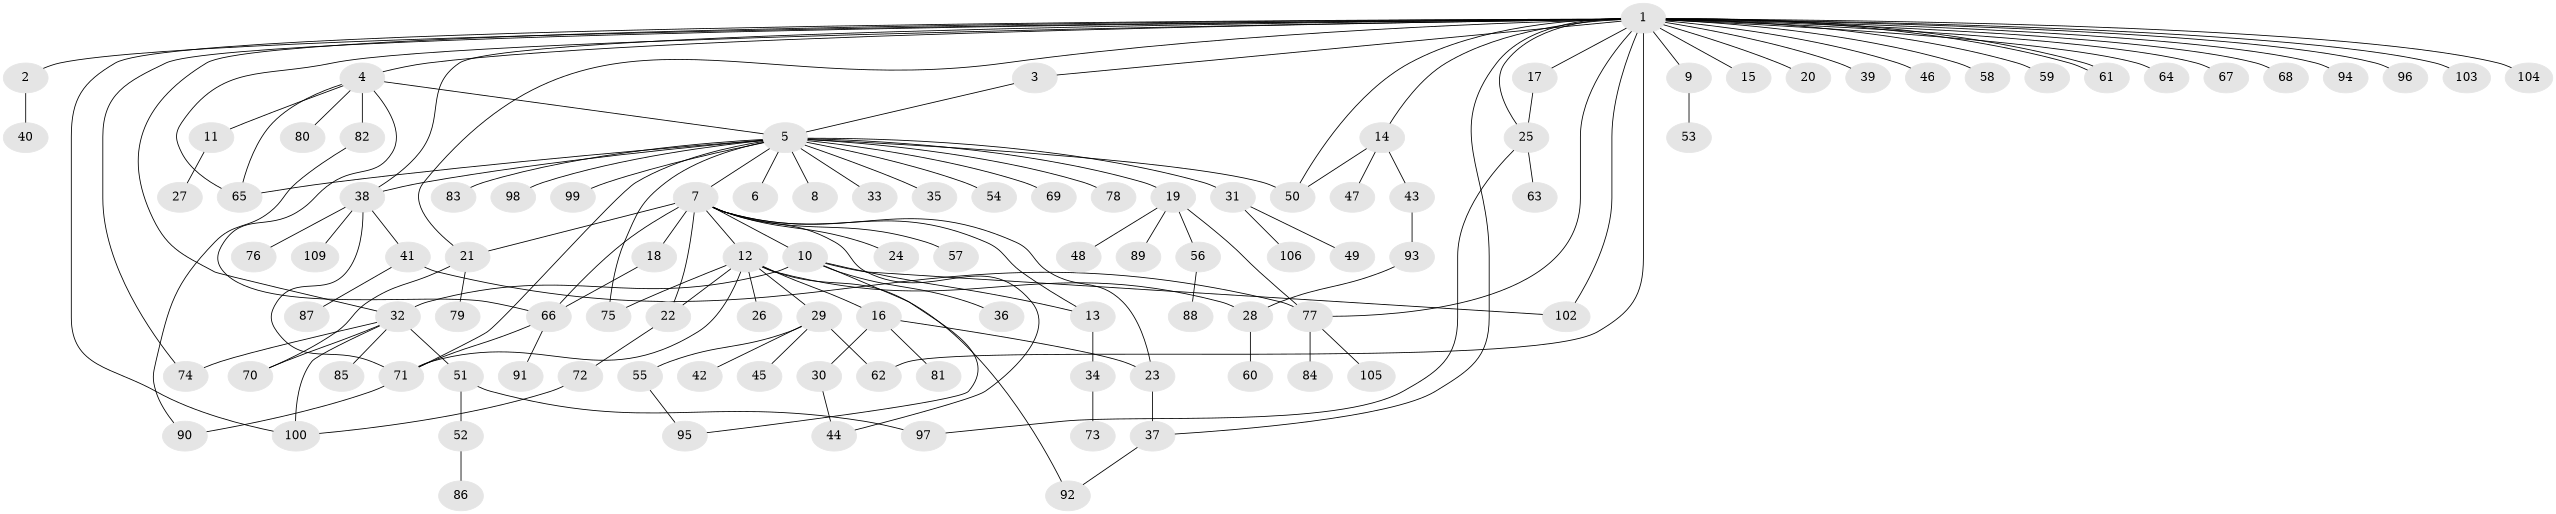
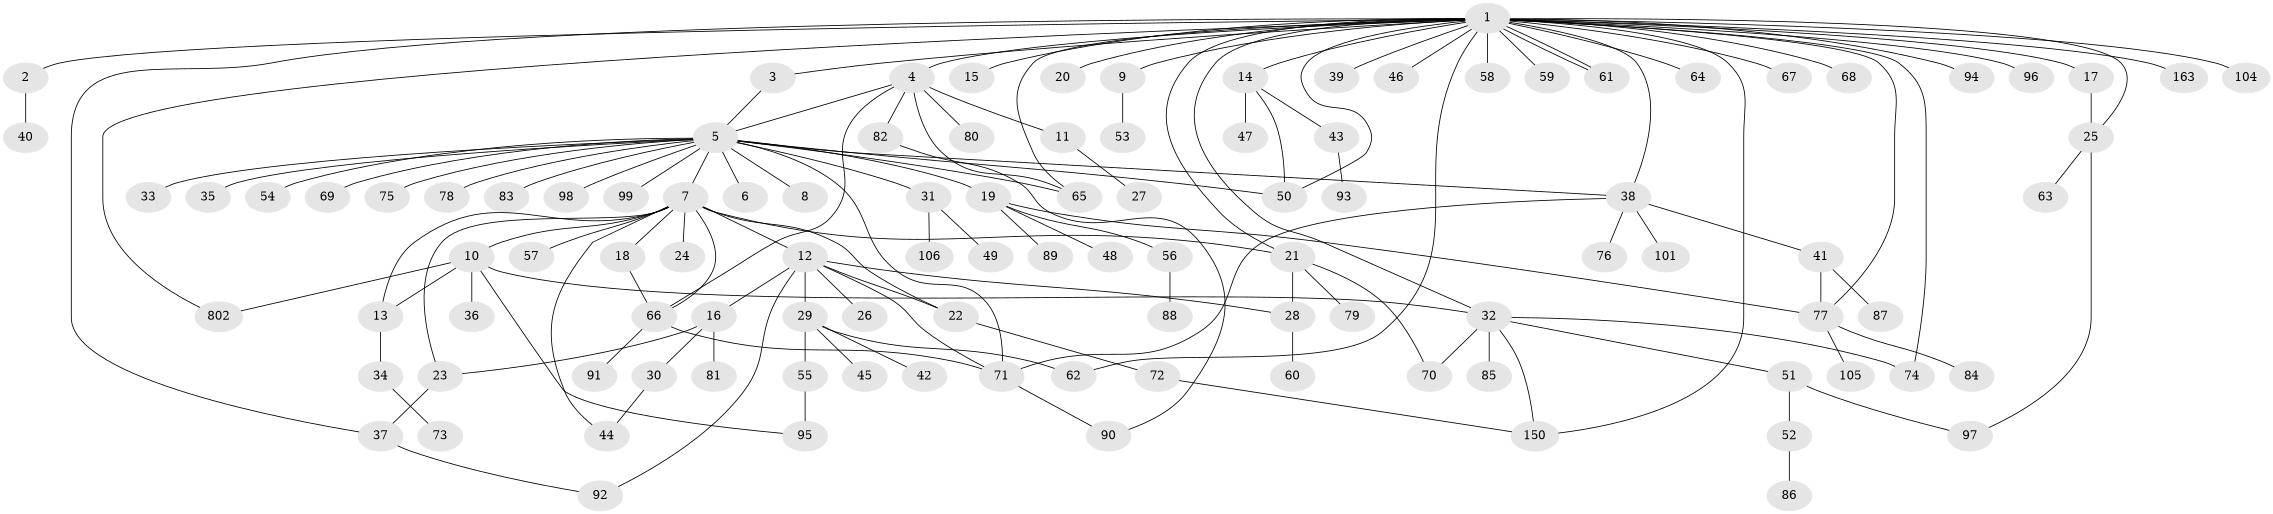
(2467, 78) -> (2184, 78)
(315, 257) -> (1666, 257)
(689, 281) -> none
(1331, 287) -> (1293, 287)
(1566, 317) -> (219, 317)
(296, 436) -> (1535, 436)
